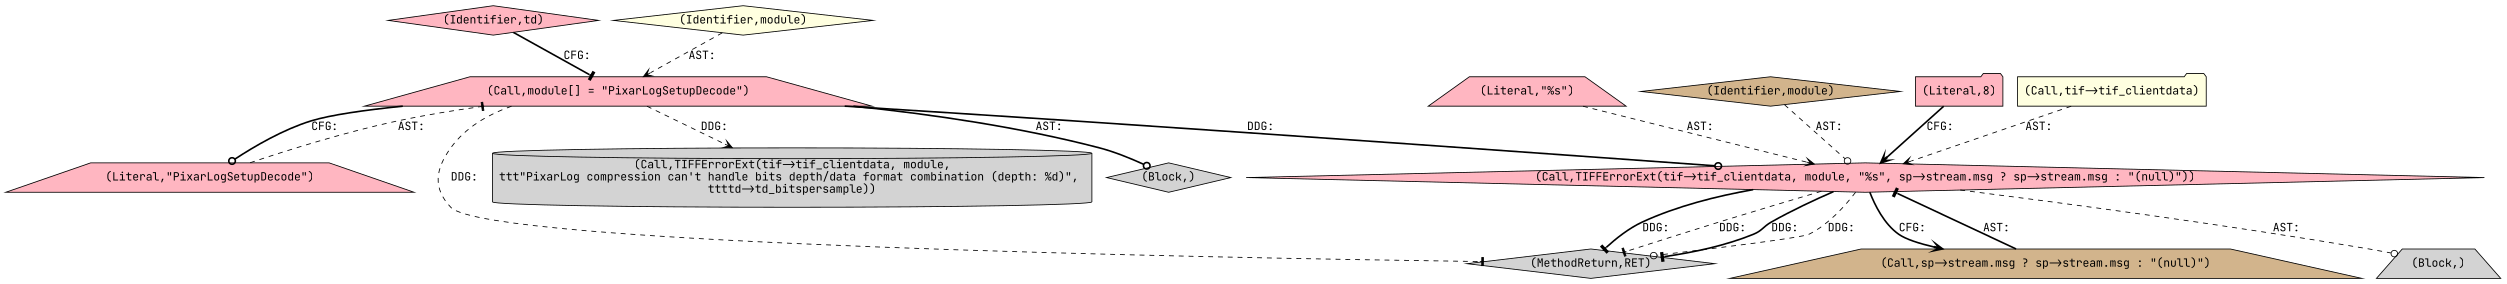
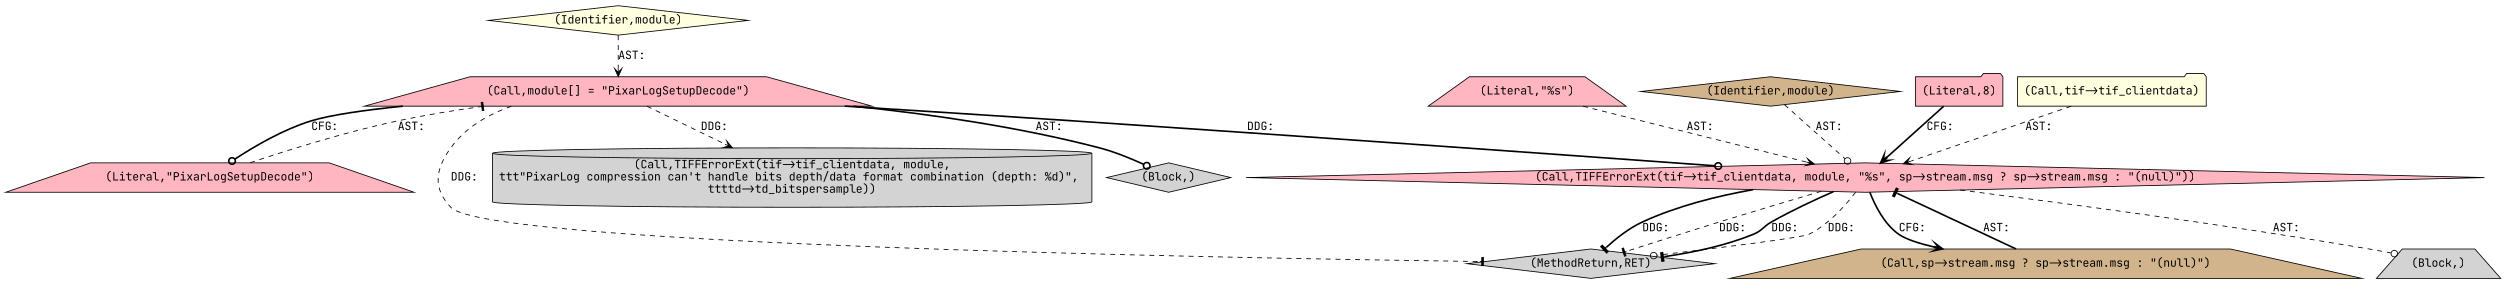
(493, 20) -> none
